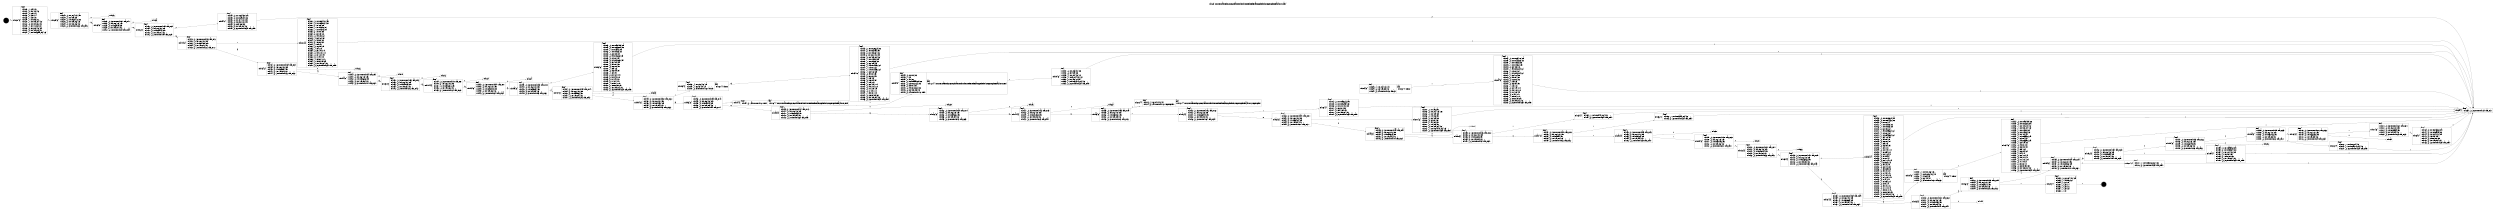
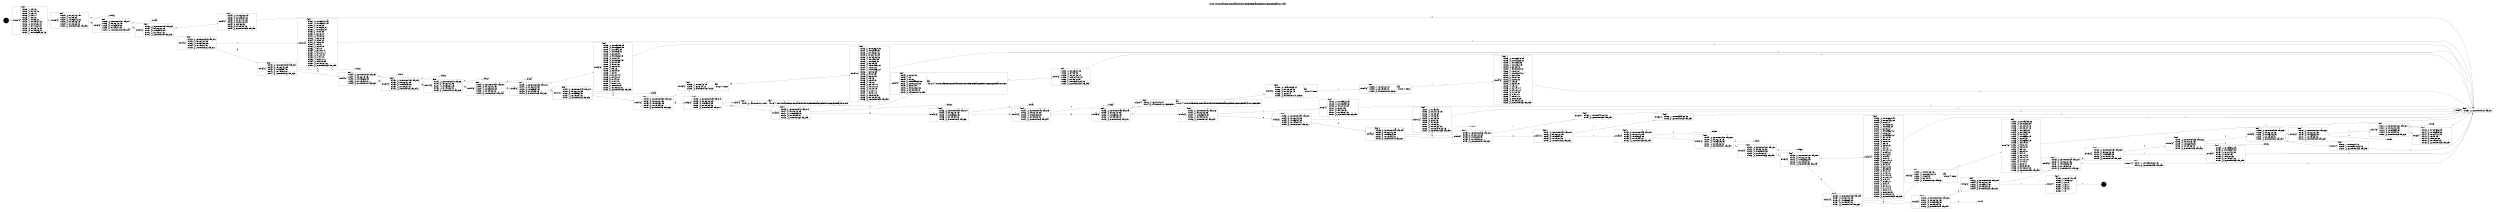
(176, 37) -> none
none -> (1292, 91)
none -> (2432, 124)
